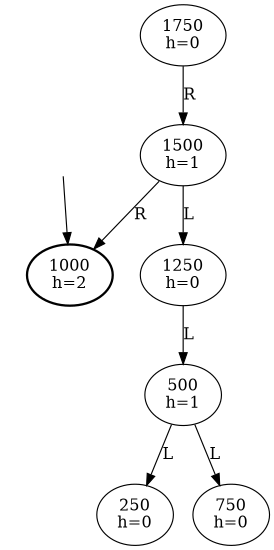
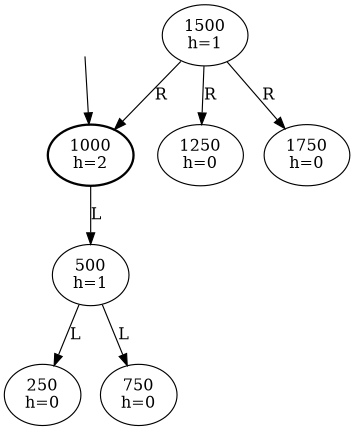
(183, 89) -> (252, 91)
(189, 215) -> (210, 95)
(183, 329) -> (91, 209)
